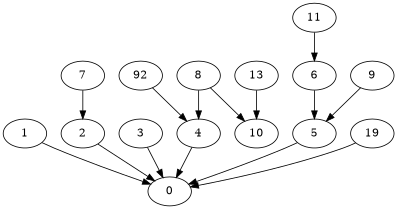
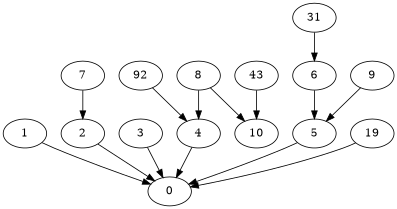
(314, 18) -> (314, 18)
(257, 76) -> (257, 76)
